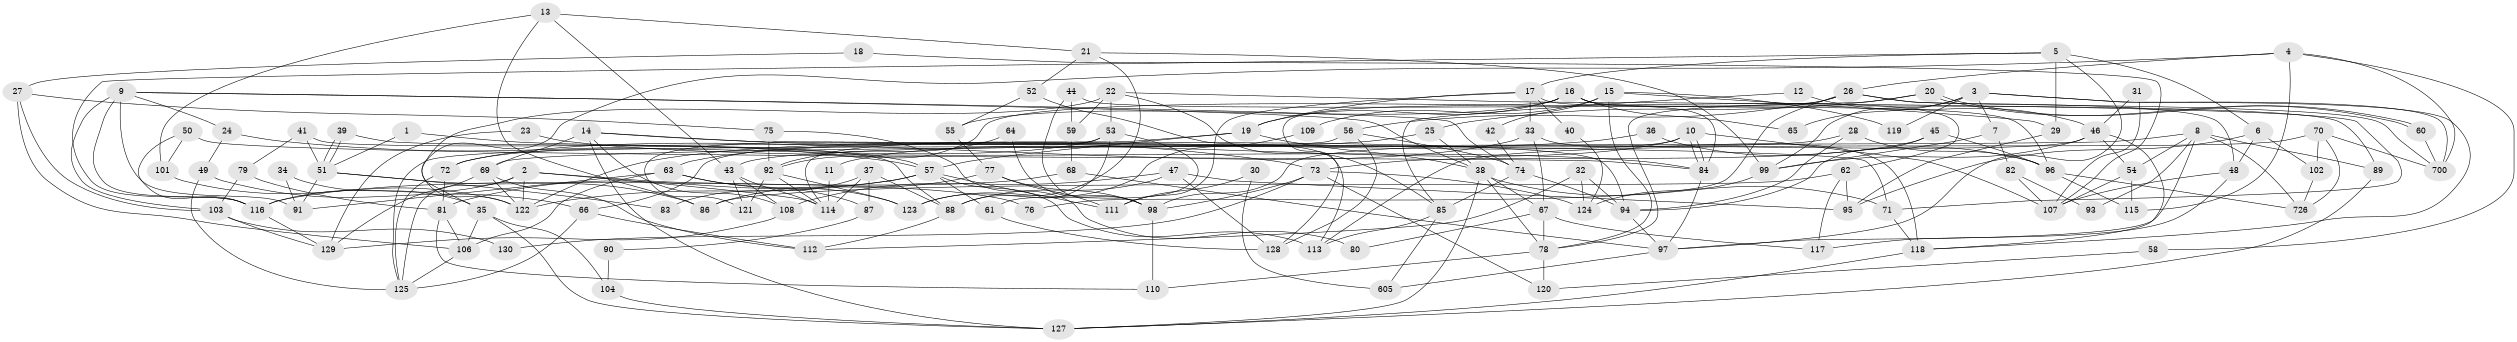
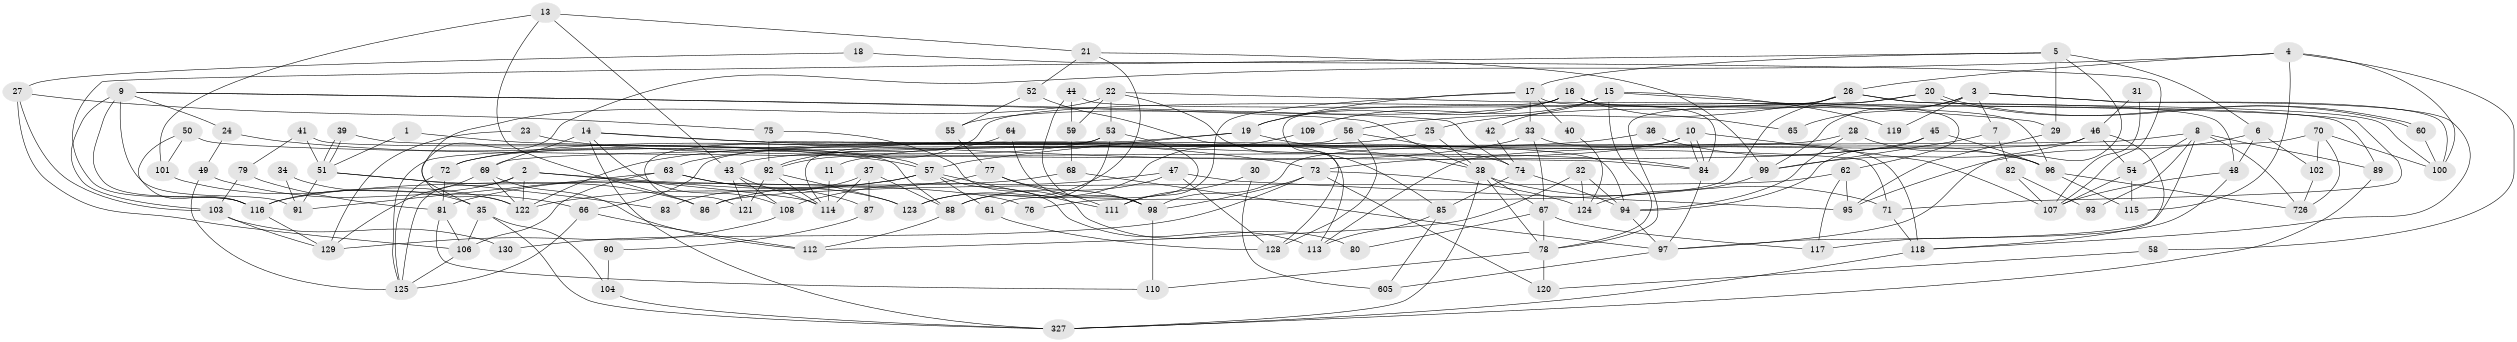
(1799, 92) -> none
(2440, 171) -> (2440, 171)
(1059, 329) -> (1059, 329)
